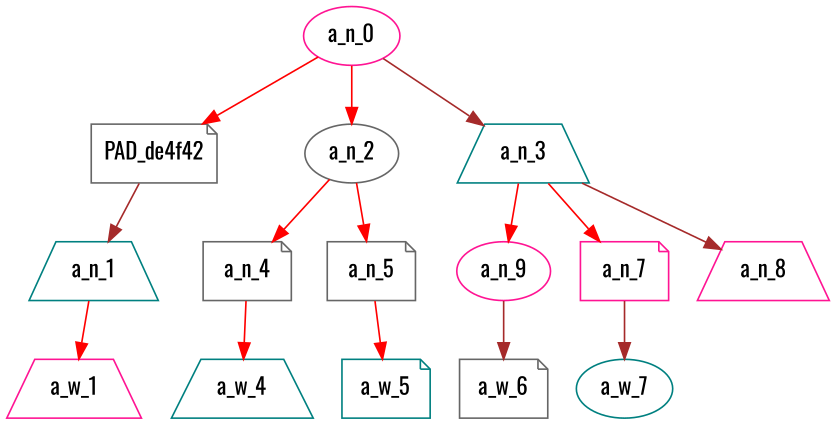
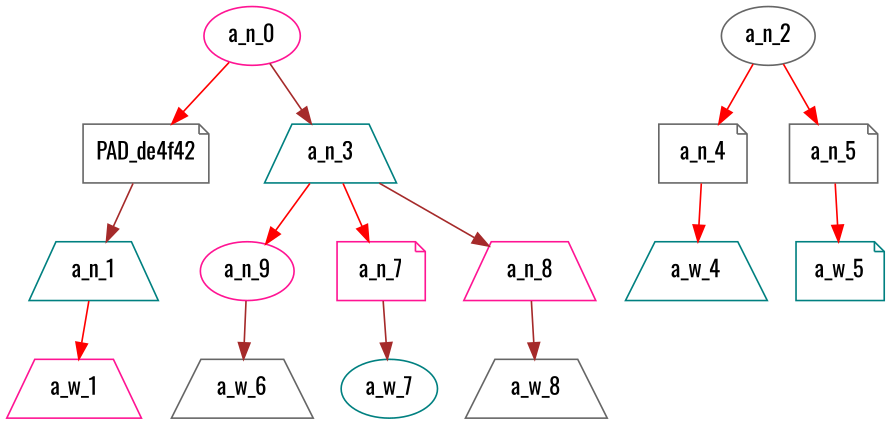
(352, 87) -> none
(504, 389) -> (242, 389)
none -> (536, 389)
